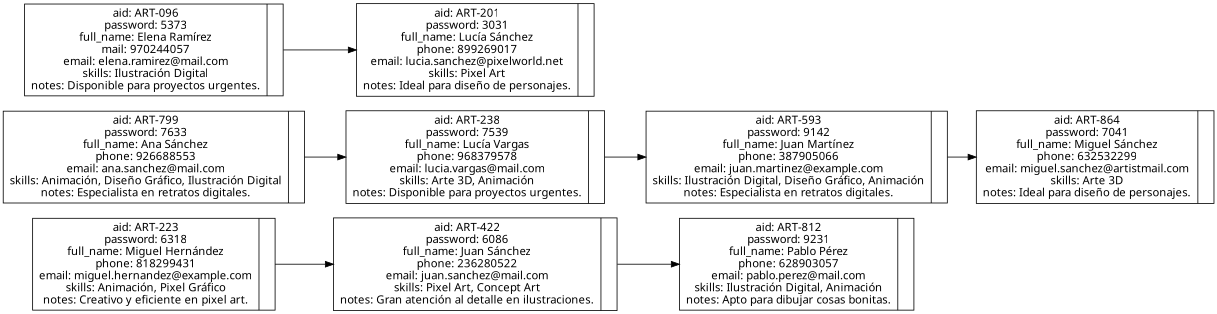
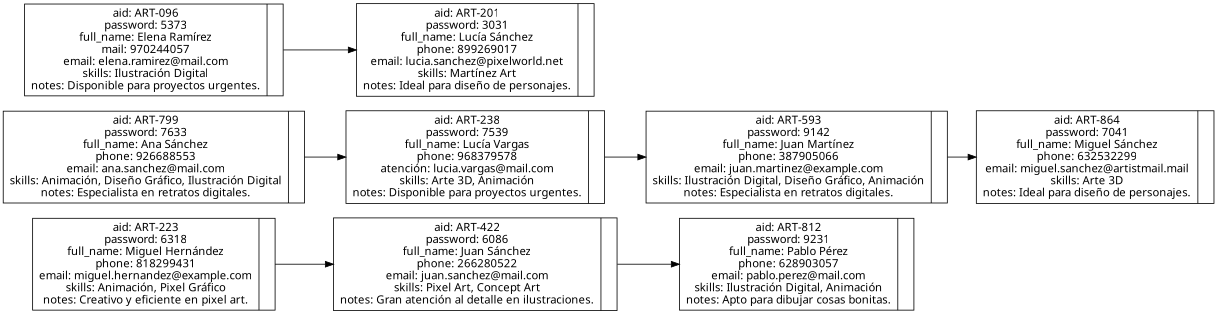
(467, 74) -> (467, 74)
(467, 169) -> (467, 169)
(1087, 169) -> (1087, 169)
(467, 264) -> (467, 264)
